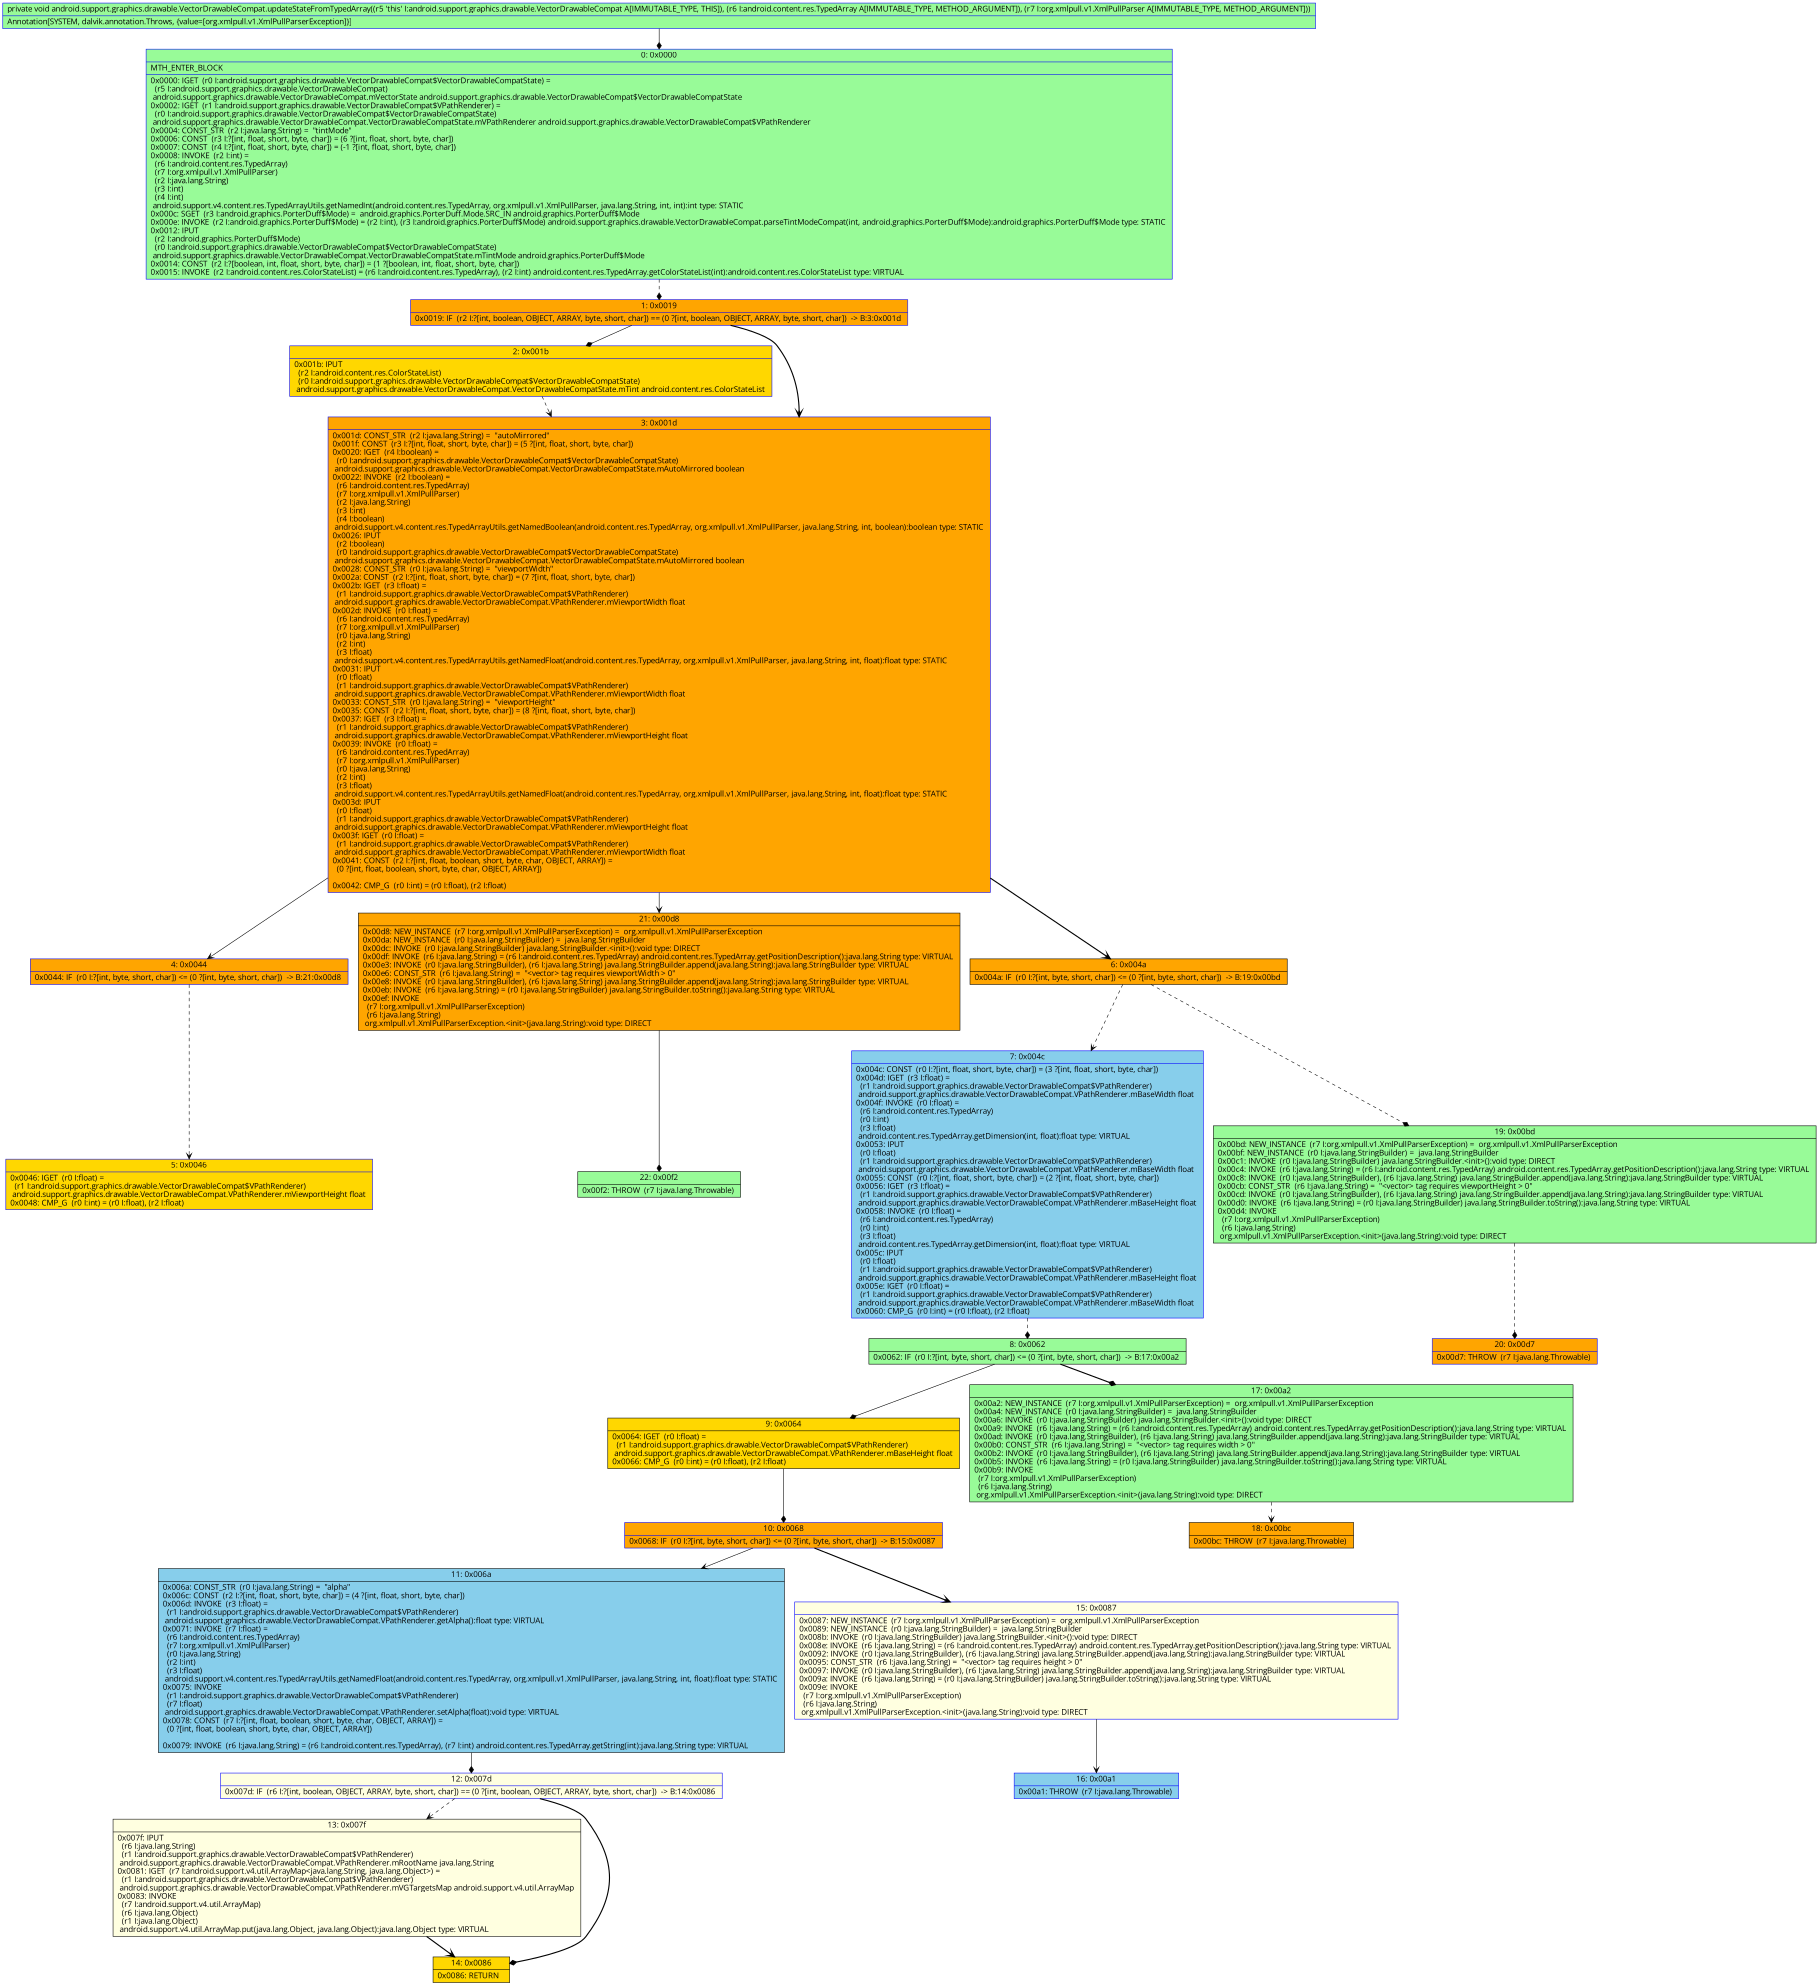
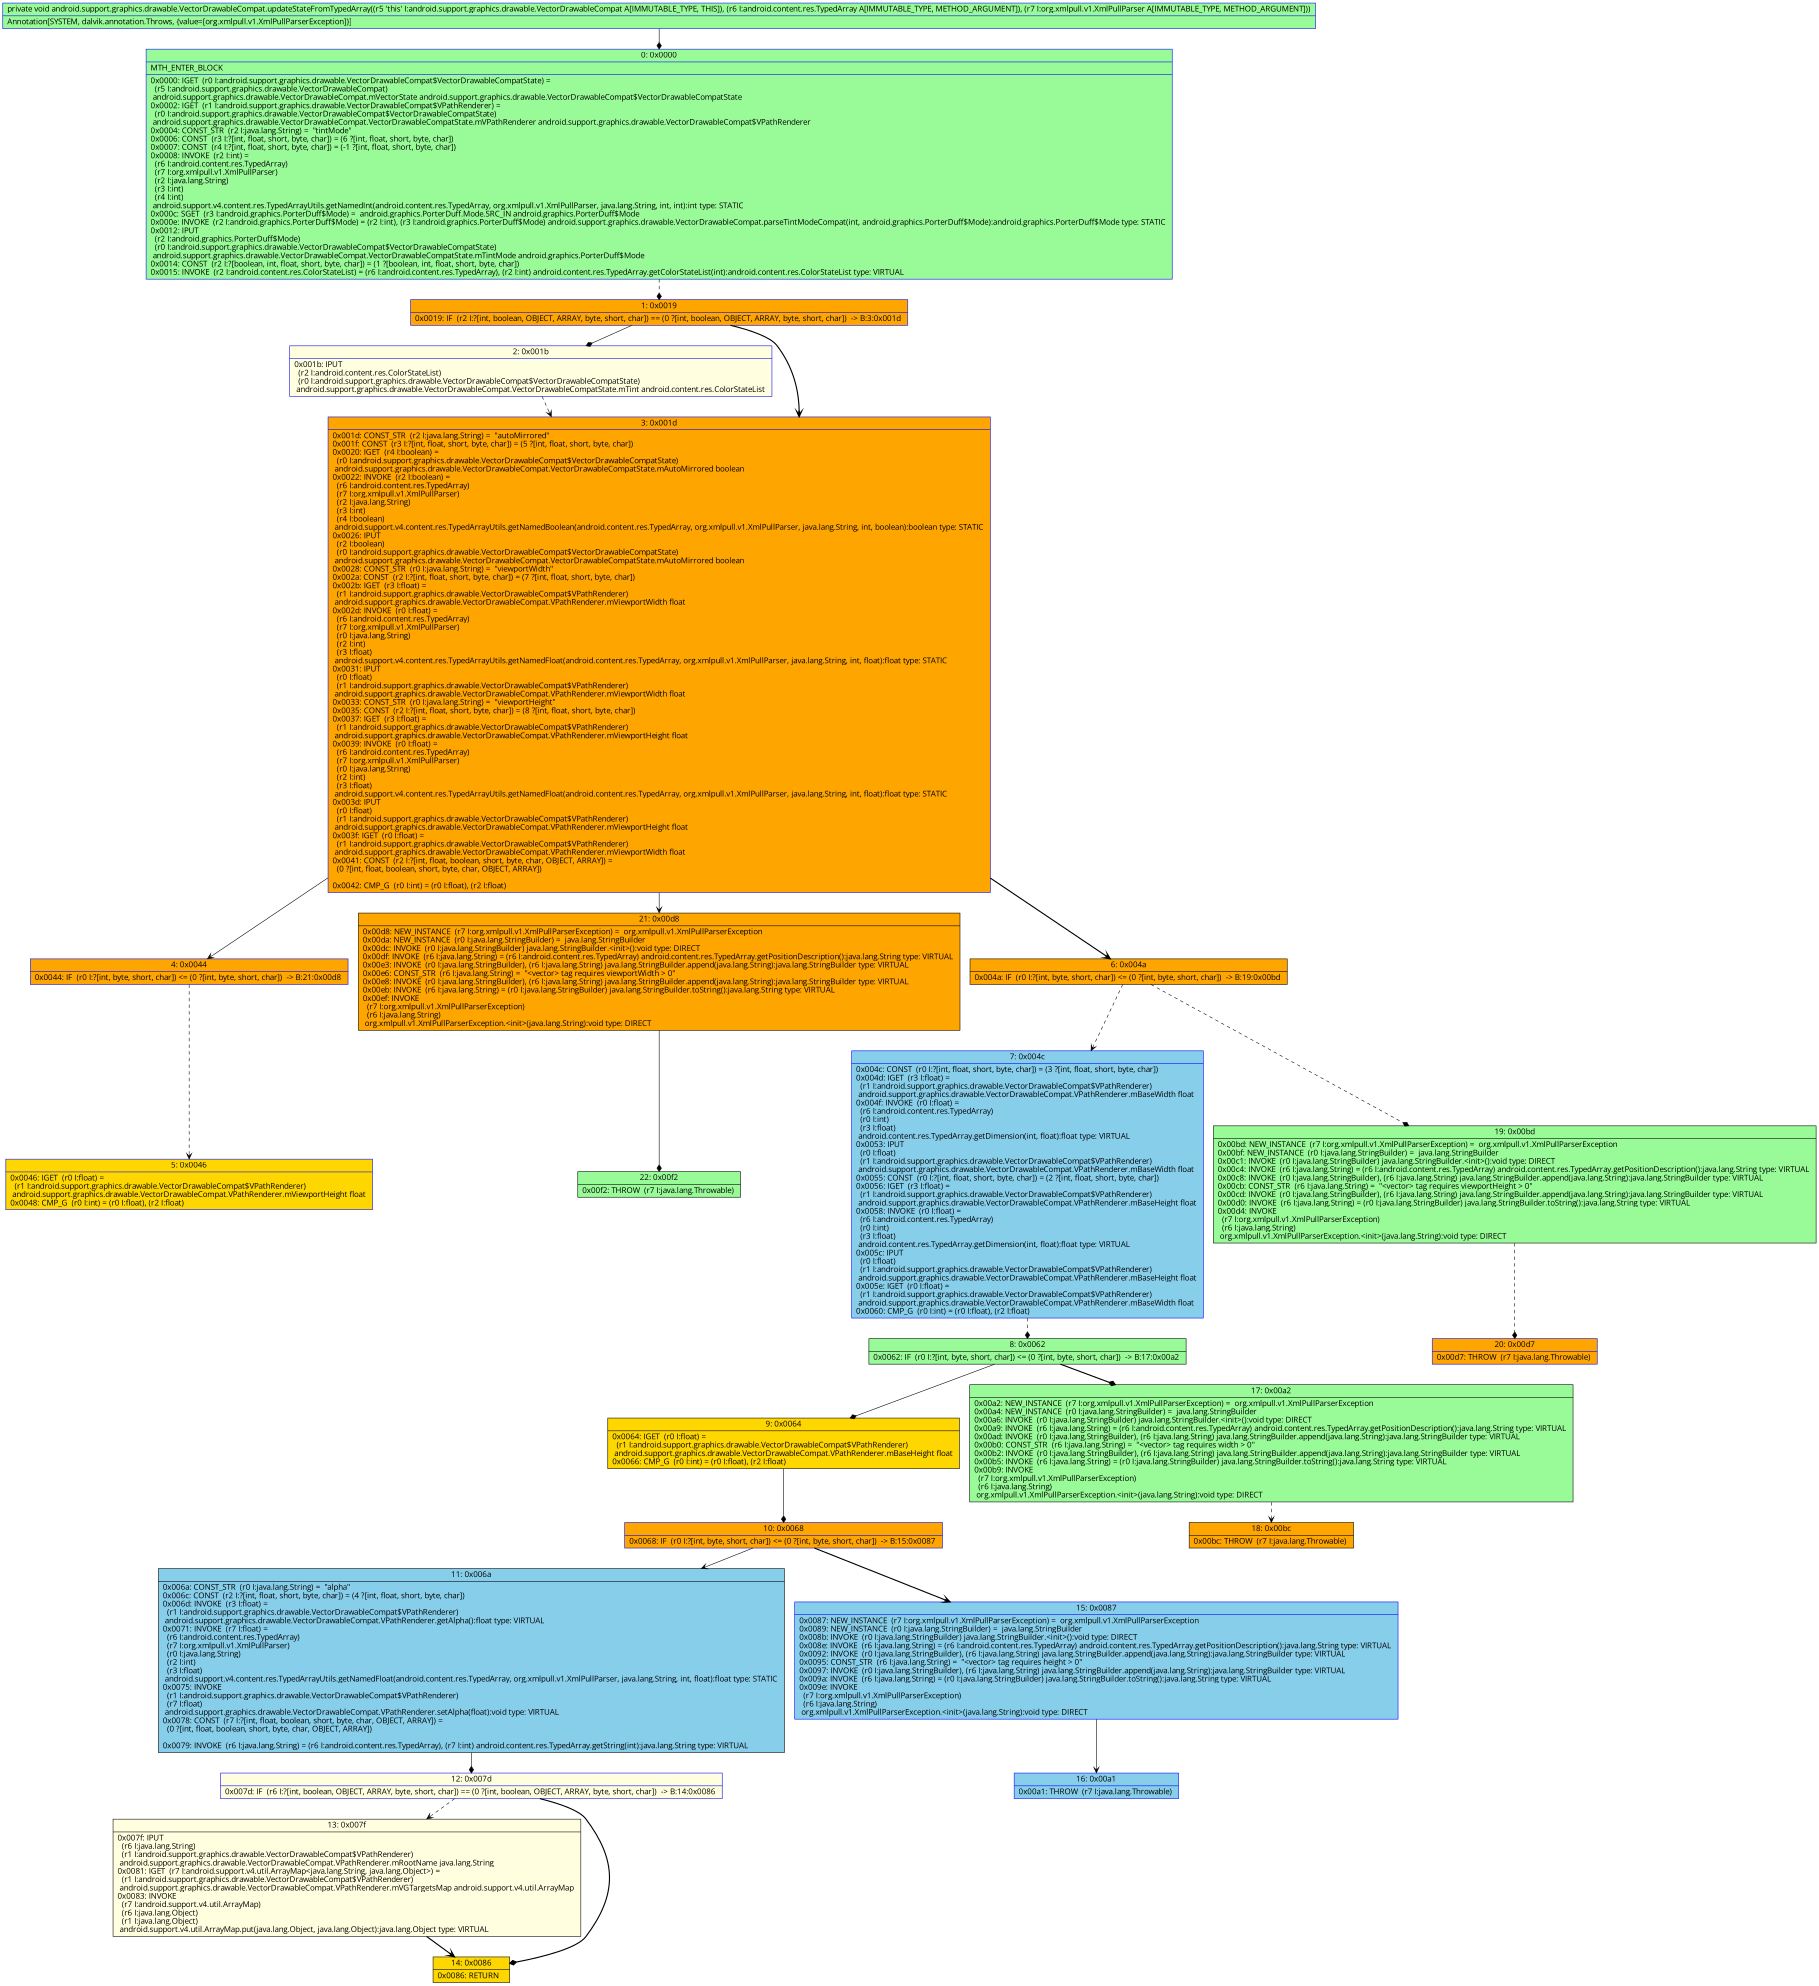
(531, 371) -> (531, 371)
(1096, 1661) -> (1096, 1661)
